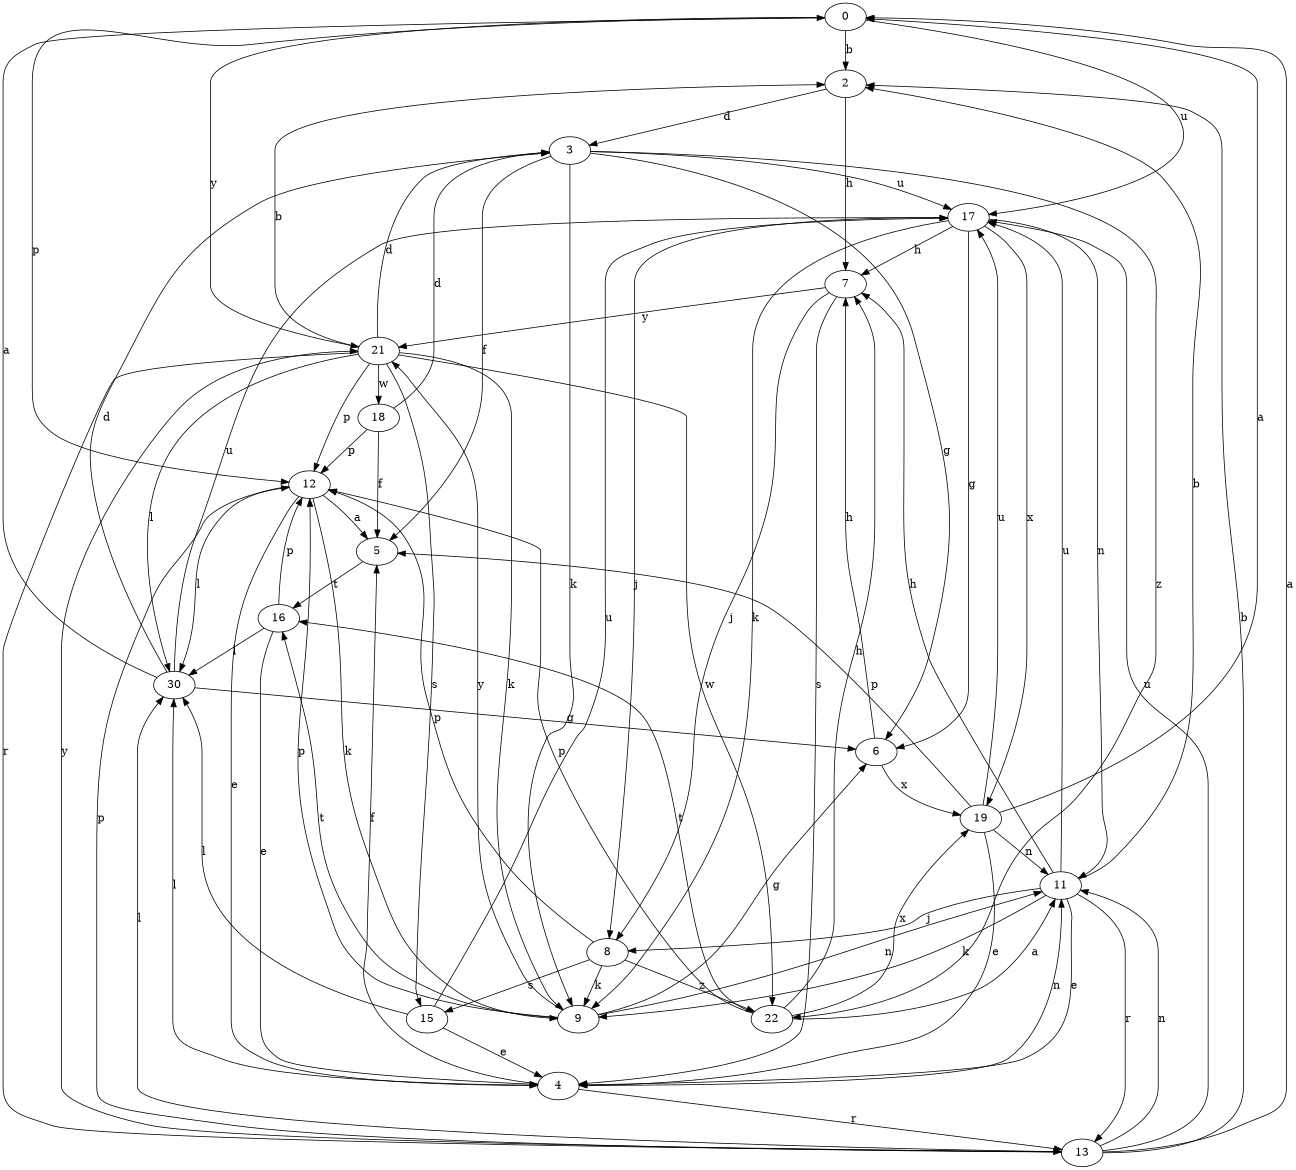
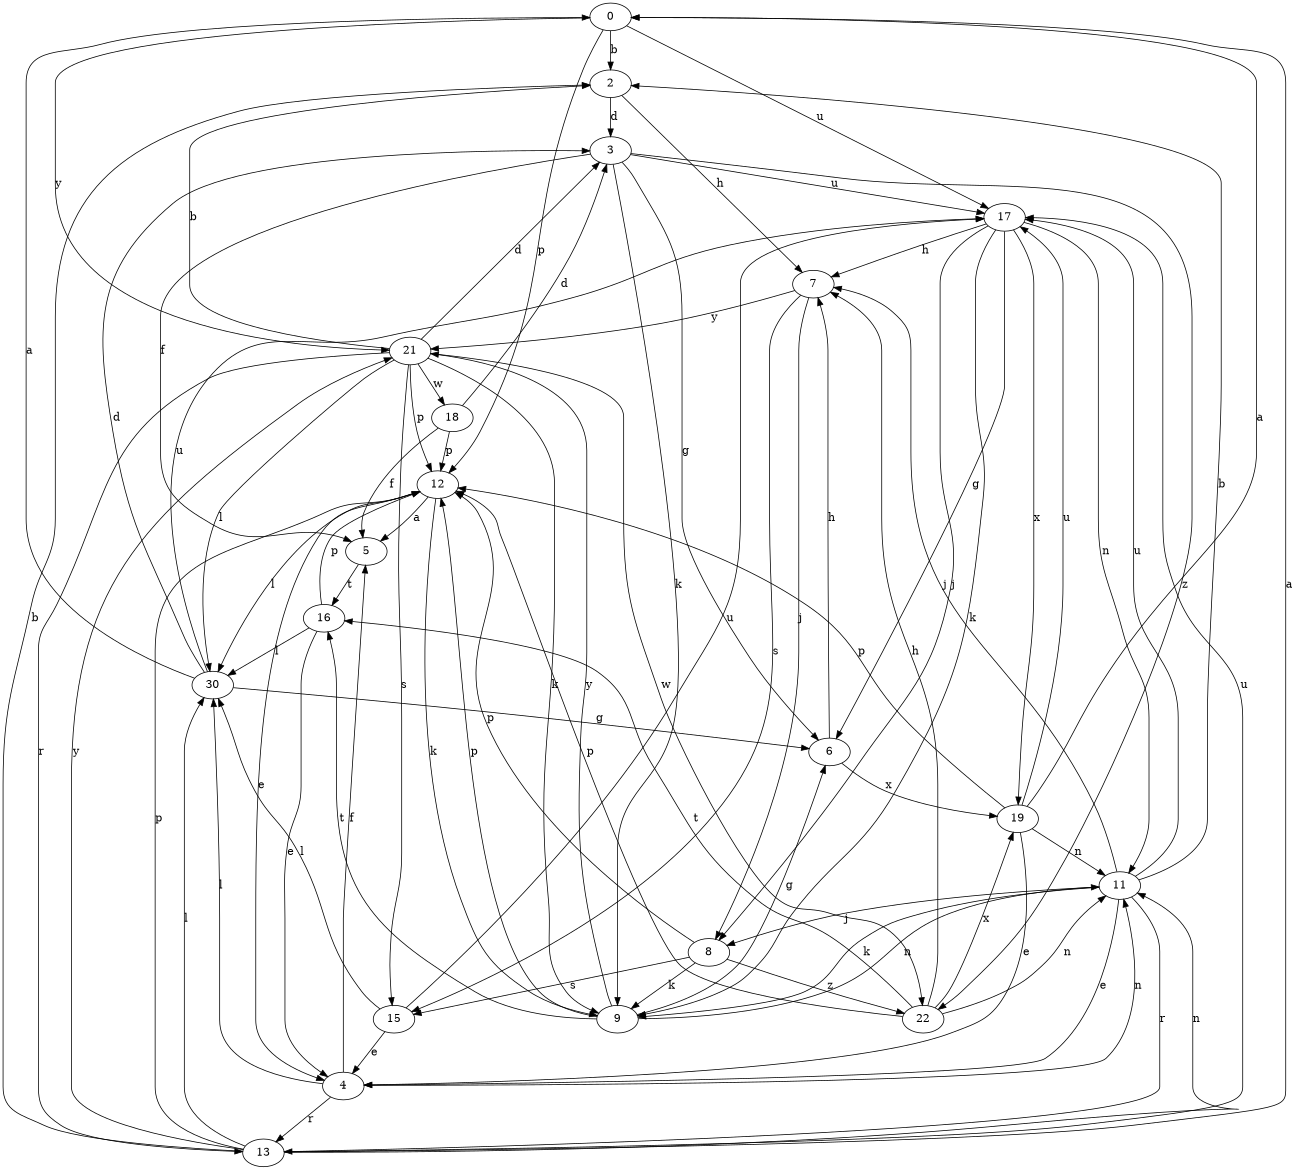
(913, 585) -> (945, 585)
(729, 592) -> (787, 594)
(815, 774) -> (760, 734)
(1035, 952) -> (1068, 952)
